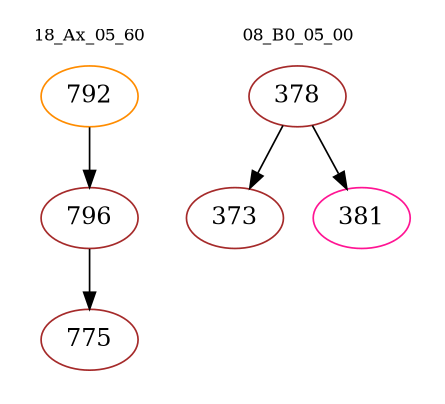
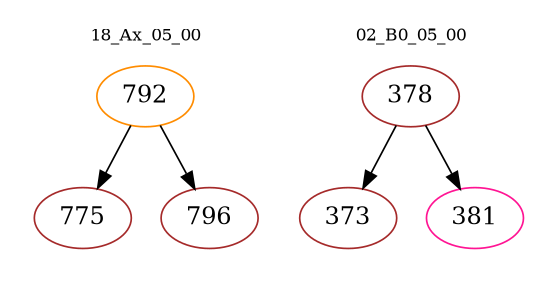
(90, 36) -> (146, 36)
(298, 36) -> (412, 36)
(90, 271) -> (118, 149)
